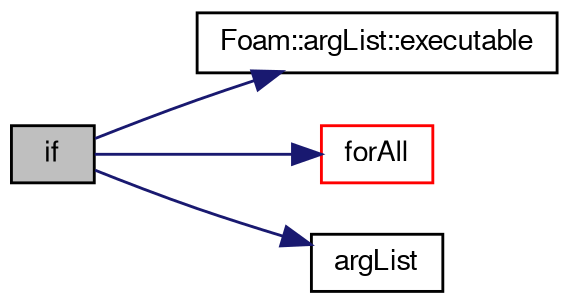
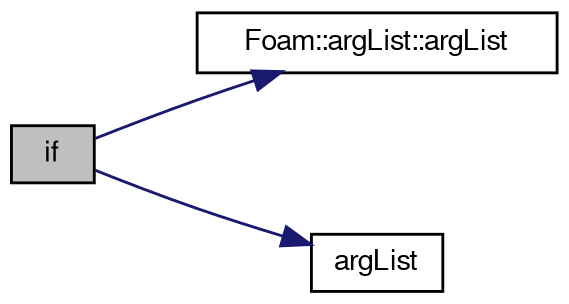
(377, 43) -> (377, 43)
(377, 154) -> none
